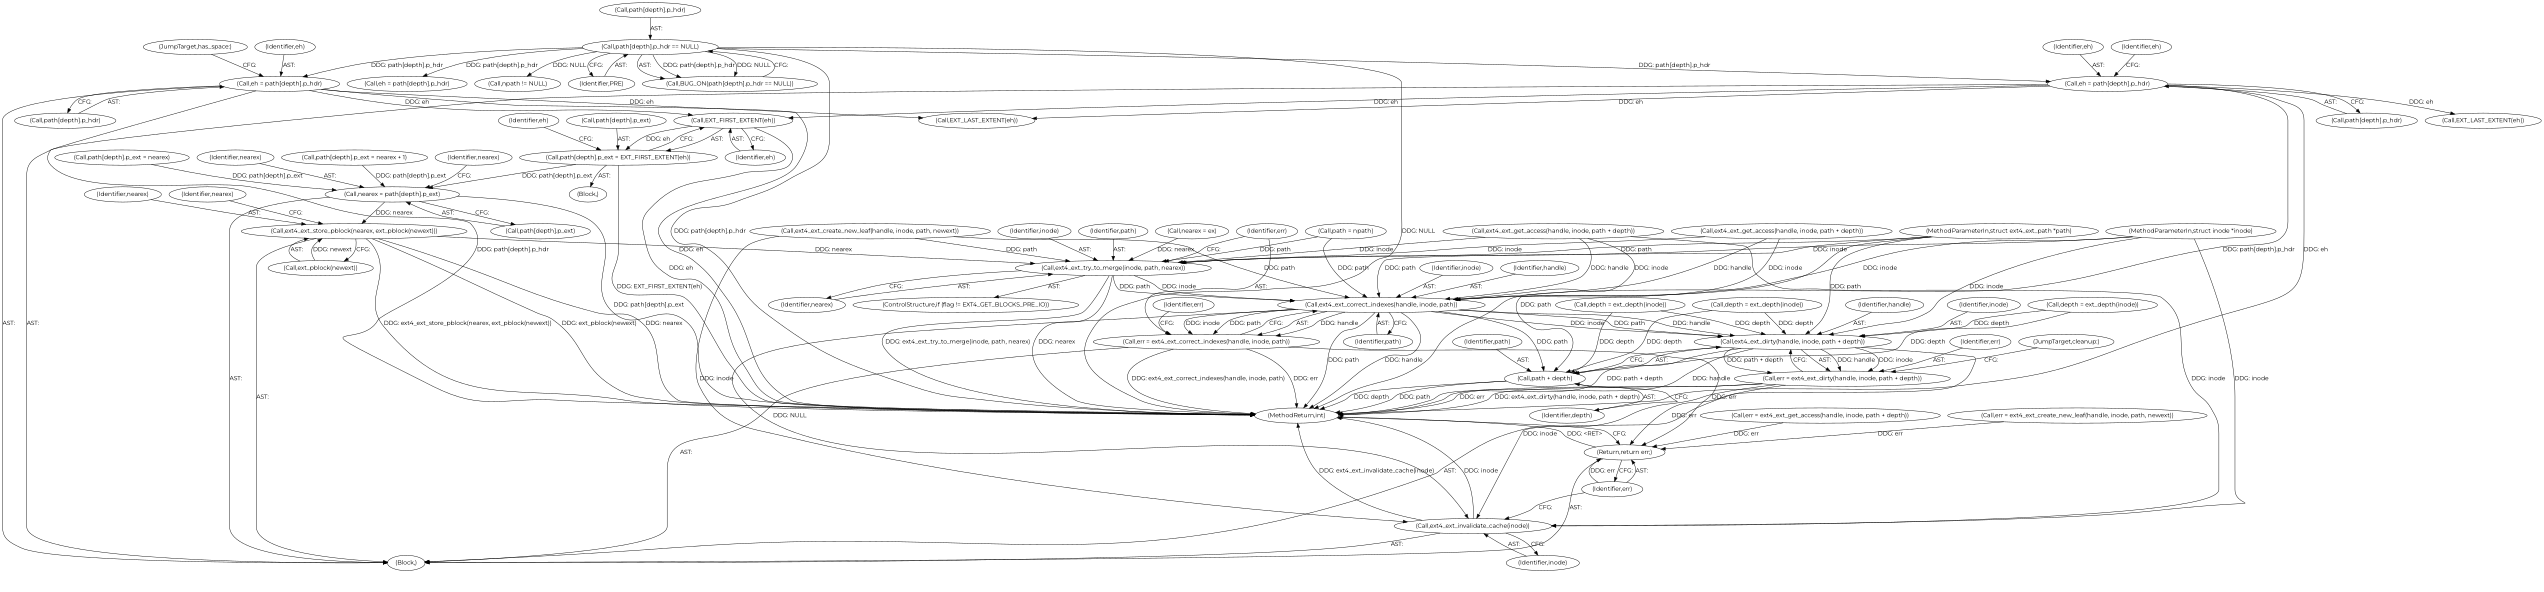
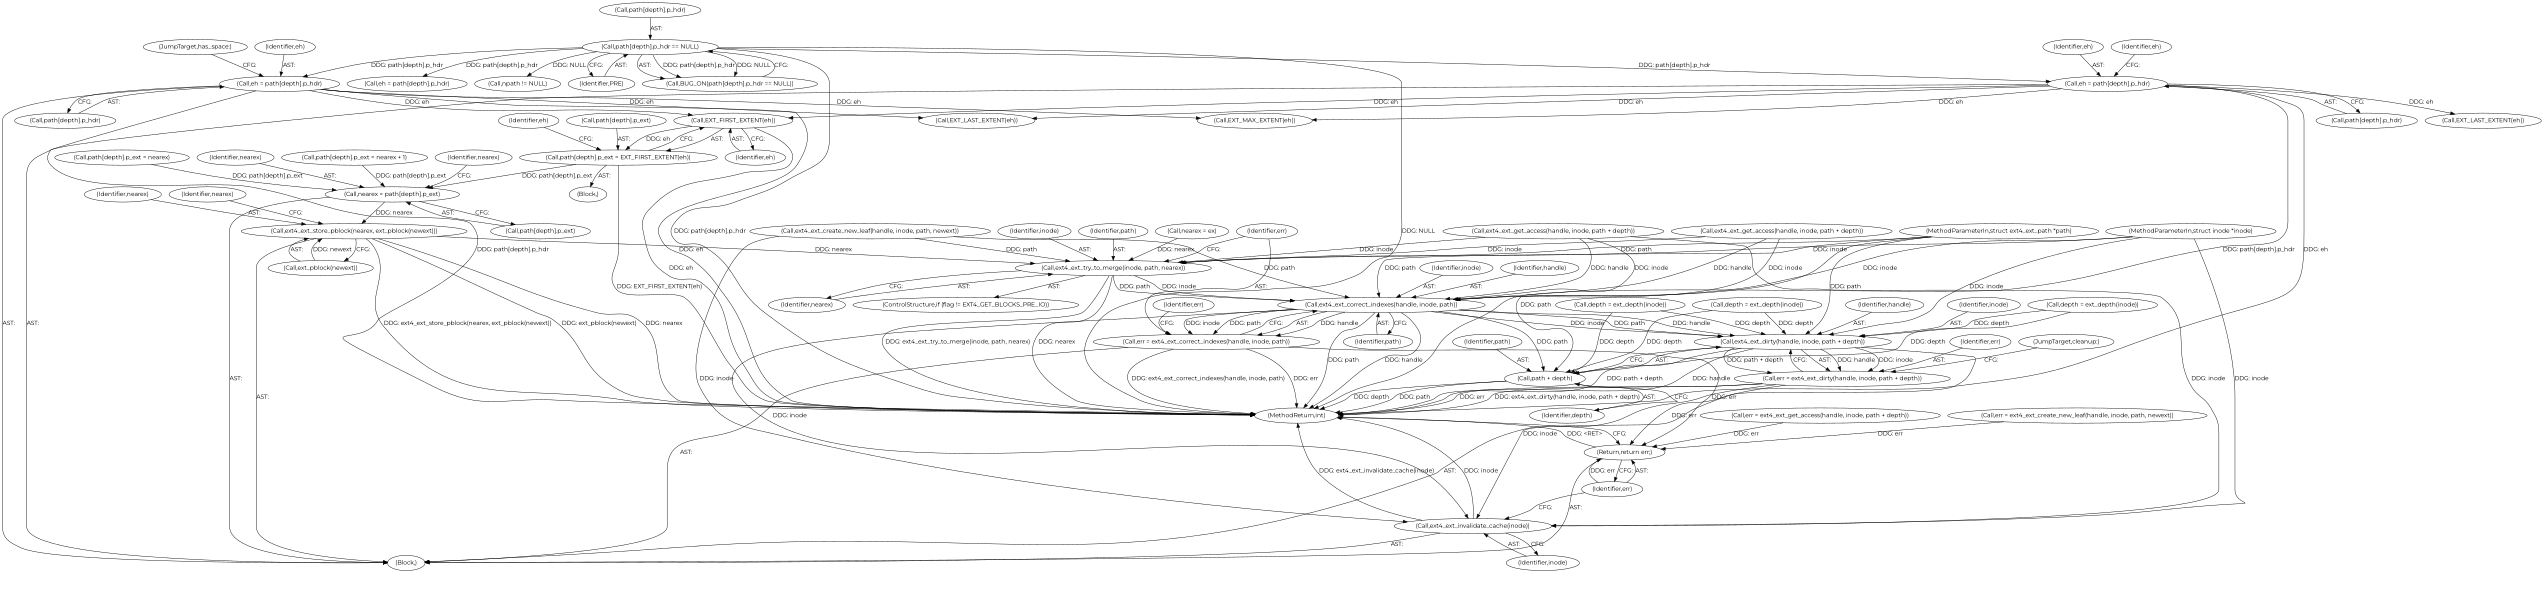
none -> (1255, 121)
(1346, 231) -> none
(718, 392) -> none
(790, 416) -> (790, 416)
